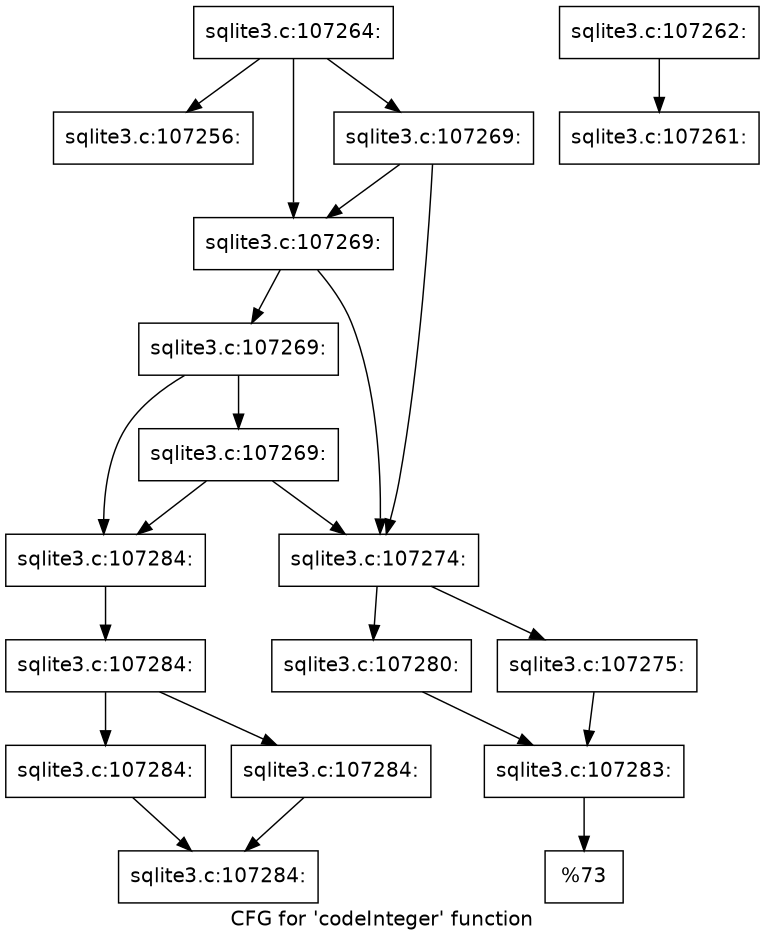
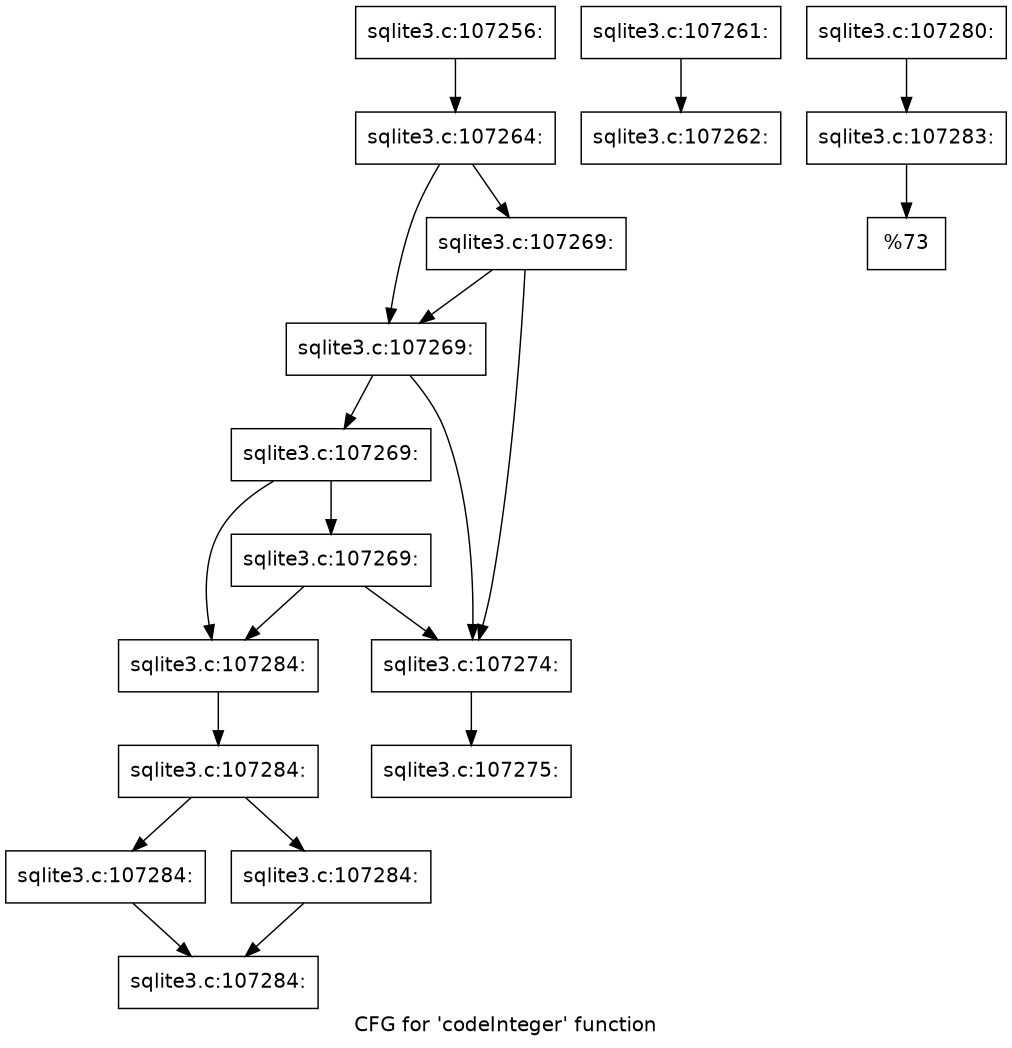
(659, 78) -> (681, 78)
(229, 81) -> (455, 78)
(376, 606) -> none
(592, 711) -> none
